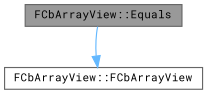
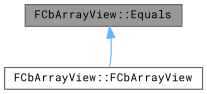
(96, 41) -> (111, 53)
